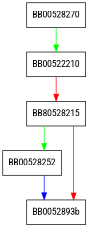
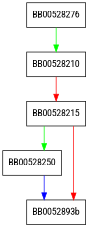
(56, 15) -> (56, 15)
(56, 64) -> (56, 64)
(56, 114) -> (56, 114)
(32, 163) -> (32, 163)
